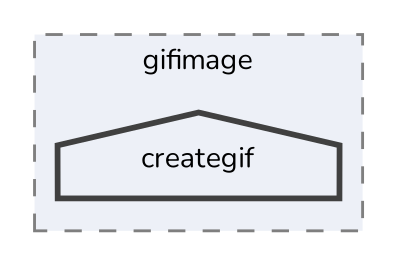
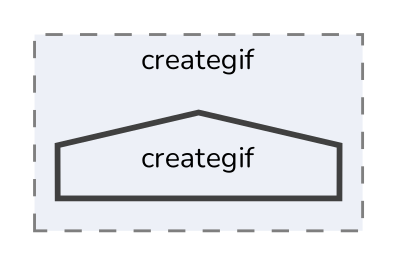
(199, 62) -> (199, 62)
